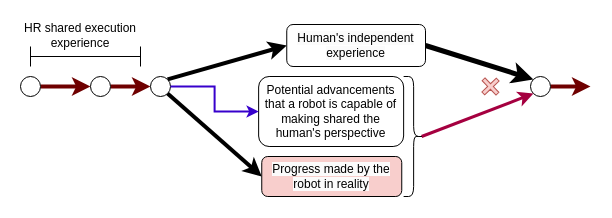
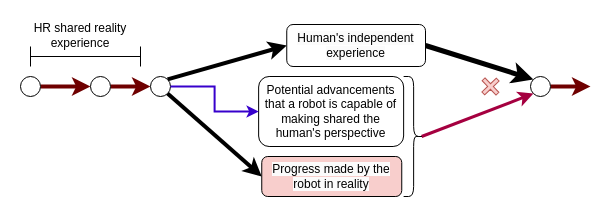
(81, 36) -> (81, 36)
